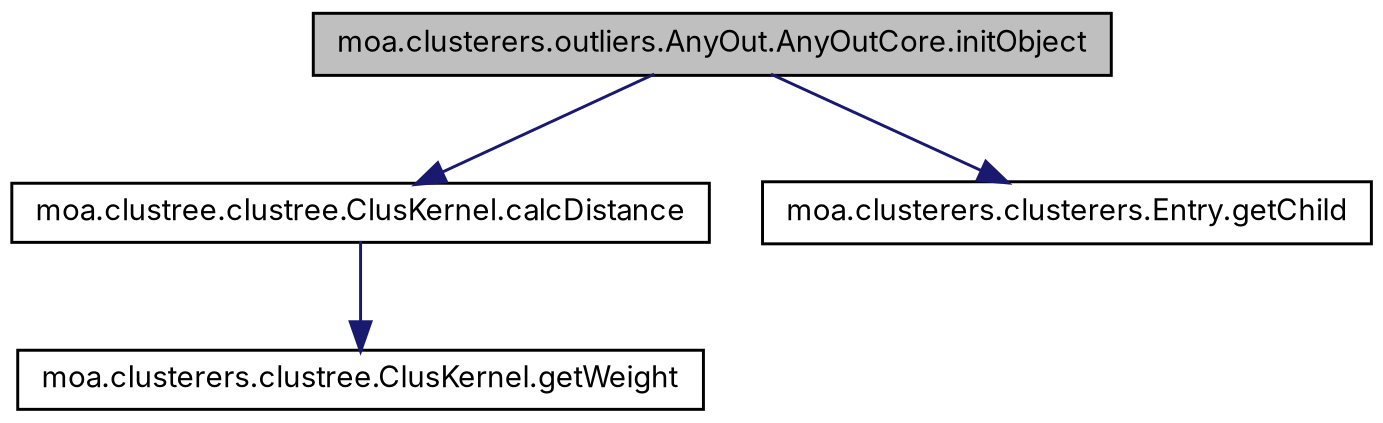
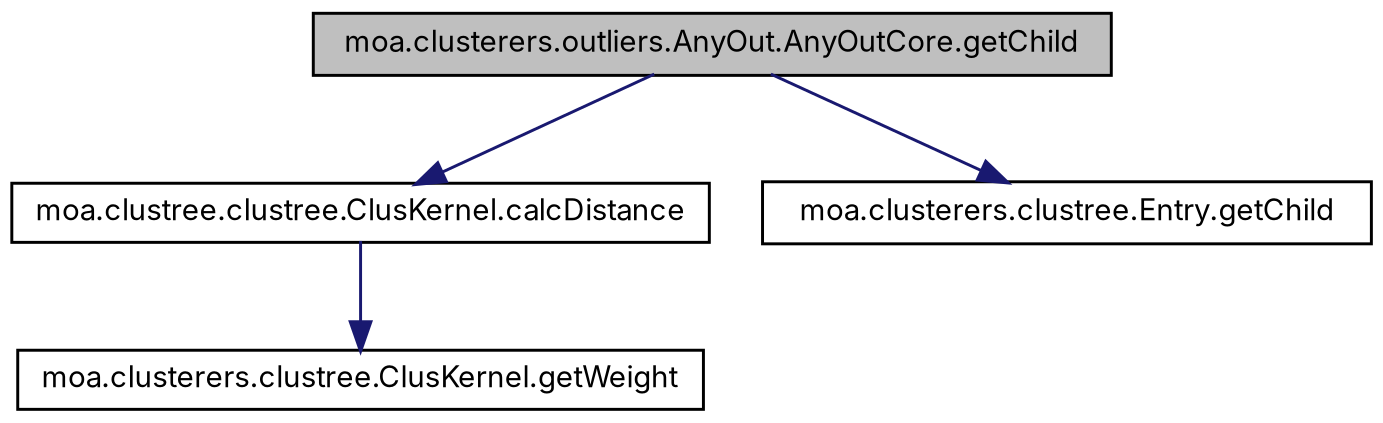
(712, 44) -> (712, 44)
(1067, 213) -> (1067, 213)
